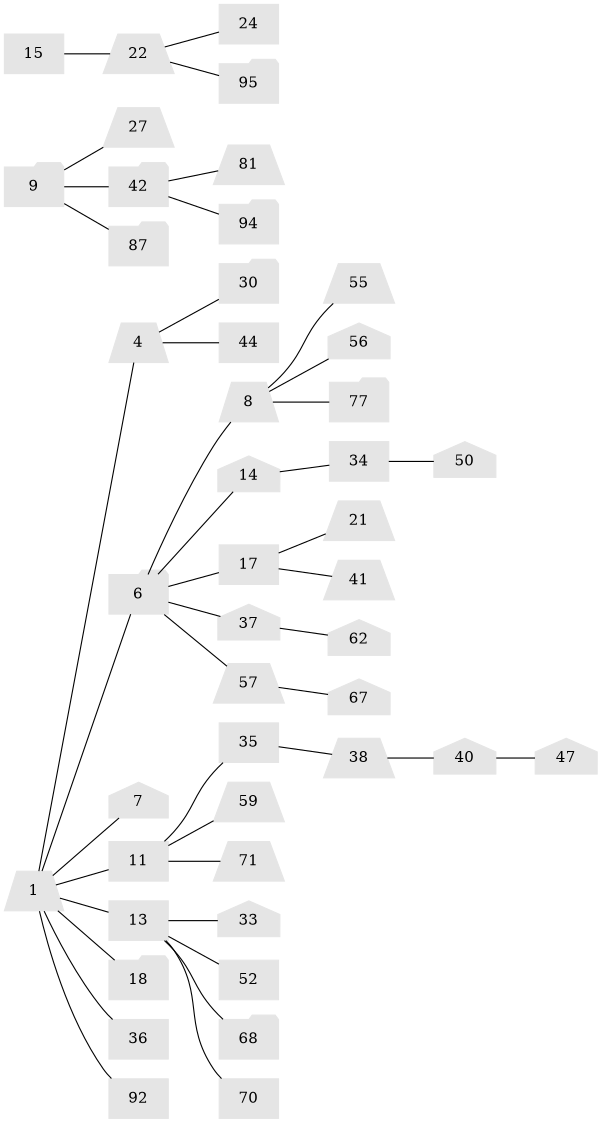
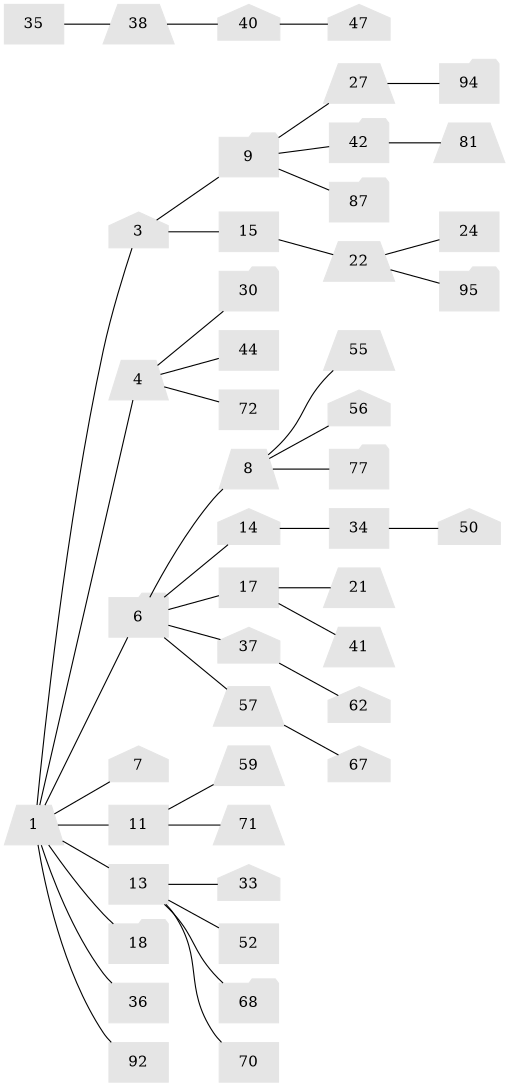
(194, 205) -> (413, 83)
none -> (139, 232)
none -> (249, 410)
(194, 802) -> none
